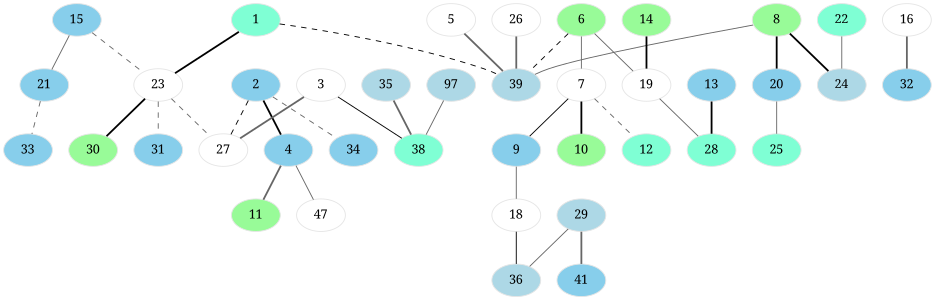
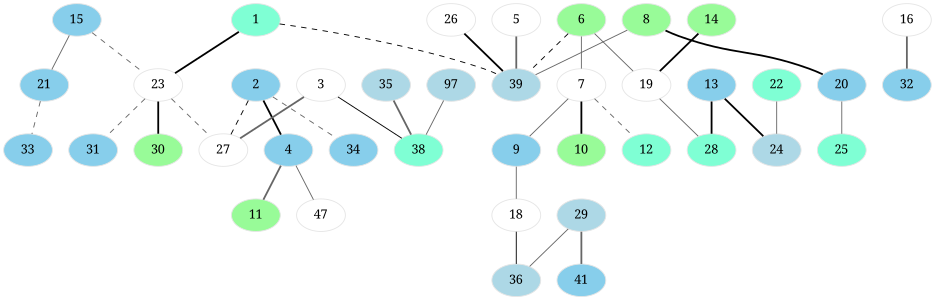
(809, 52) -> (744, 117)
(516, 53) -> (484, 52)
(549, 117) -> (549, 117)
